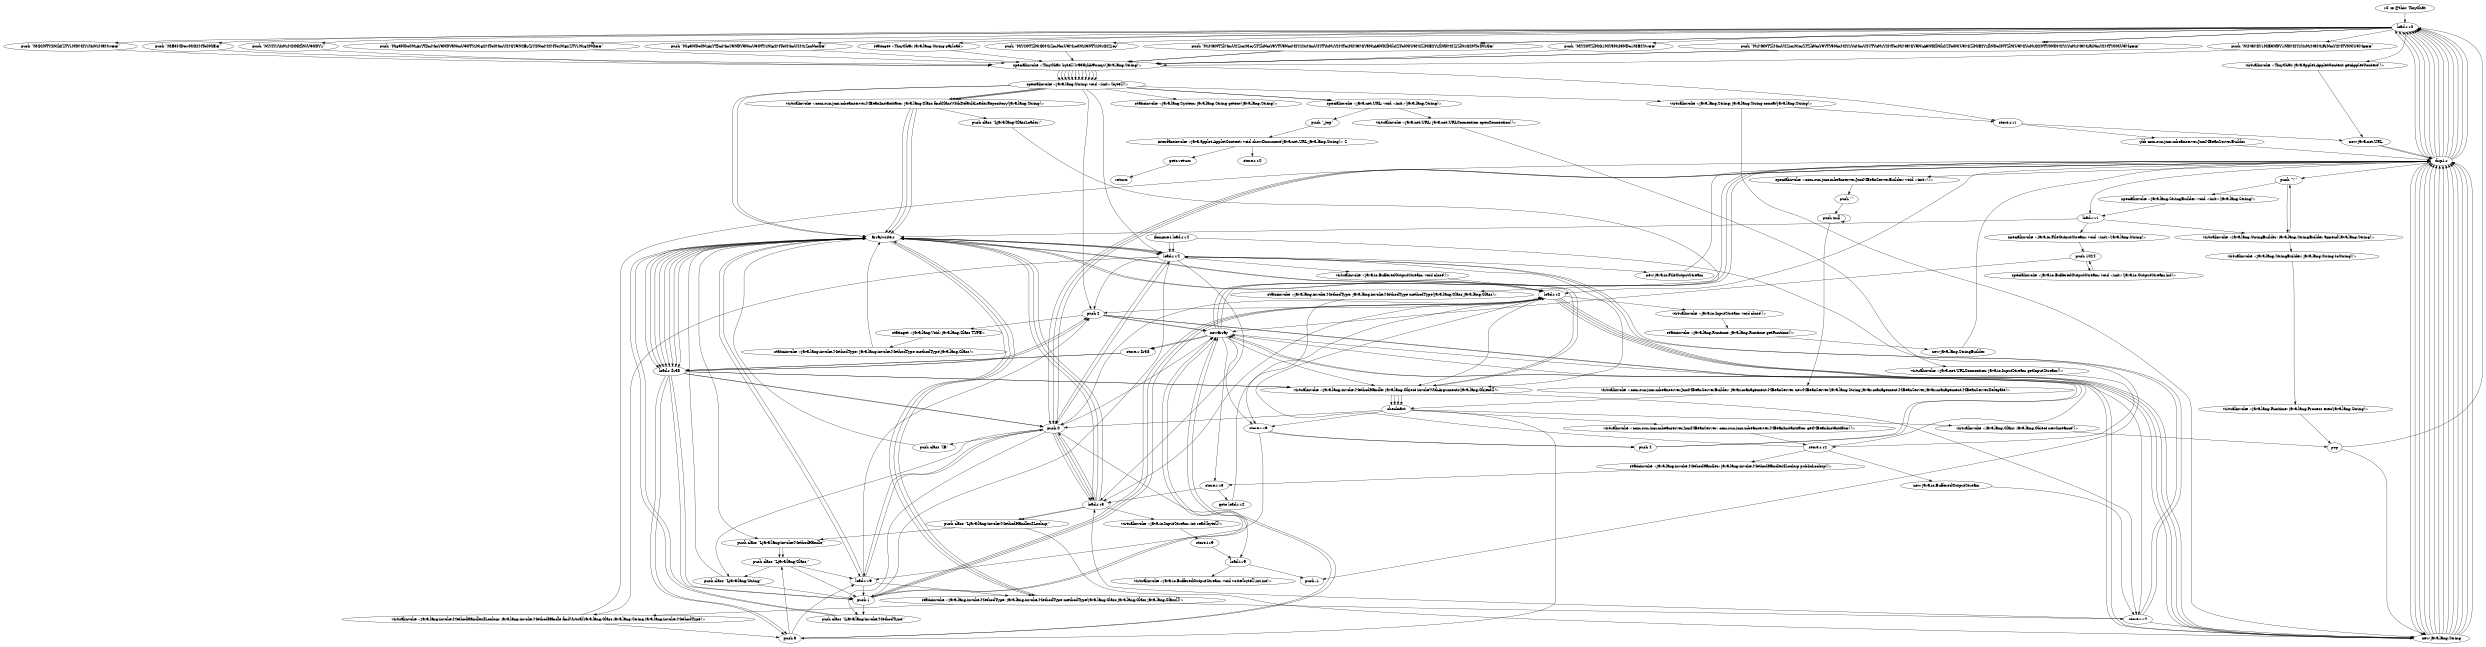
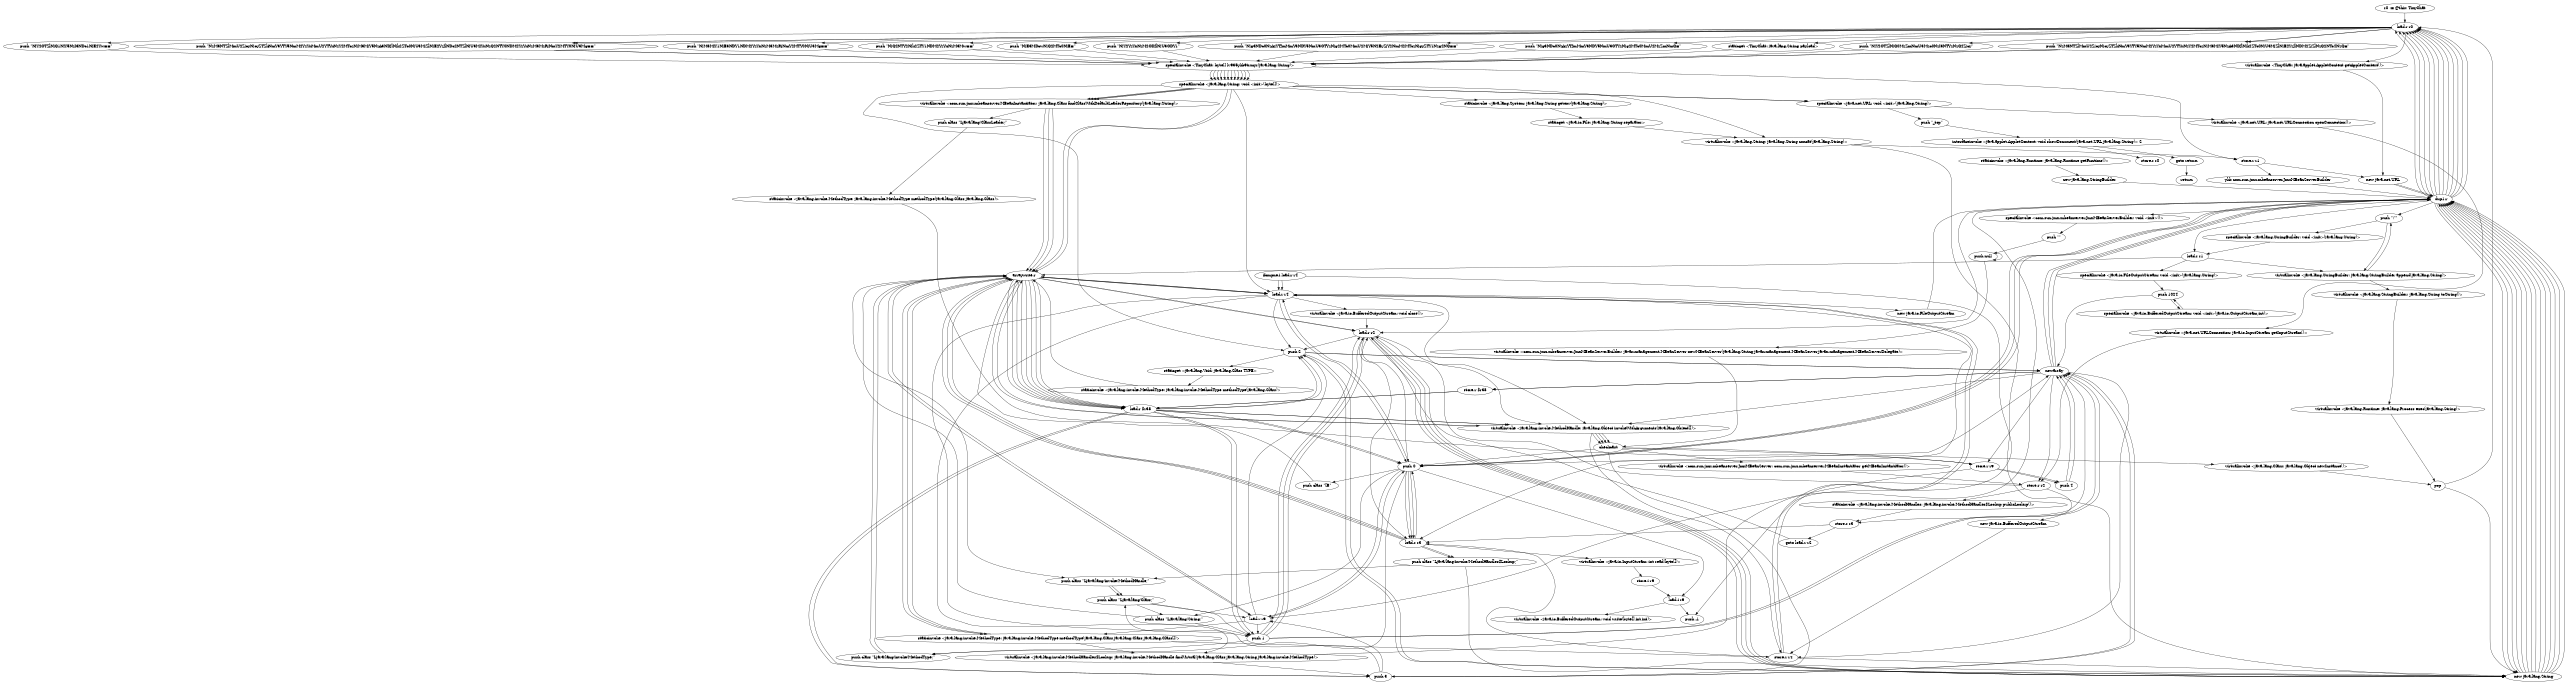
none -> (1597, 123)
(1719, 314) -> none
(1570, 373) -> (2050, 428)
